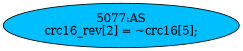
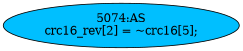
(121, 25) -> (121, 25)
